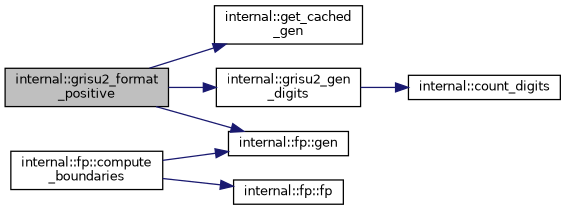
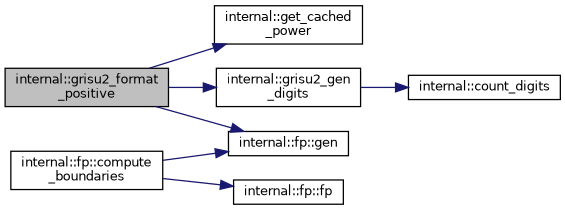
(288, 25) -> (288, 25)
